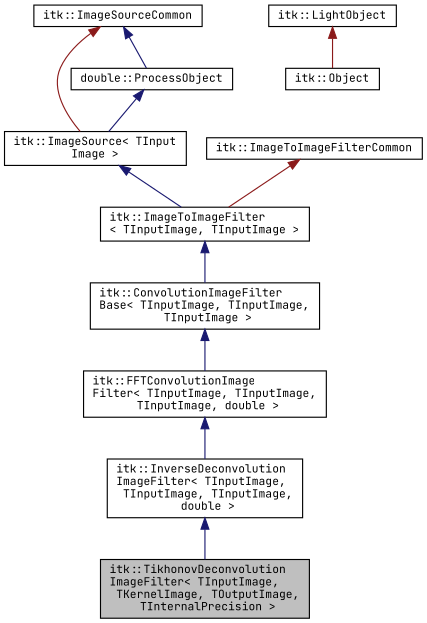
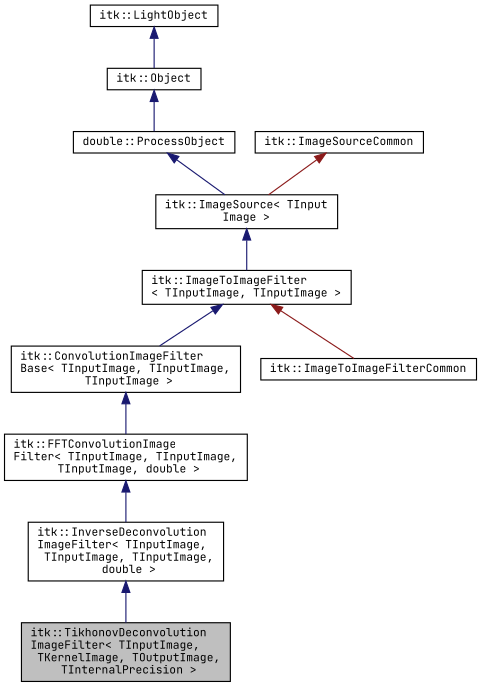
(138, 52) -> (154, 117)
(333, 53) -> (154, 53)
(259, 186) -> (317, 335)
